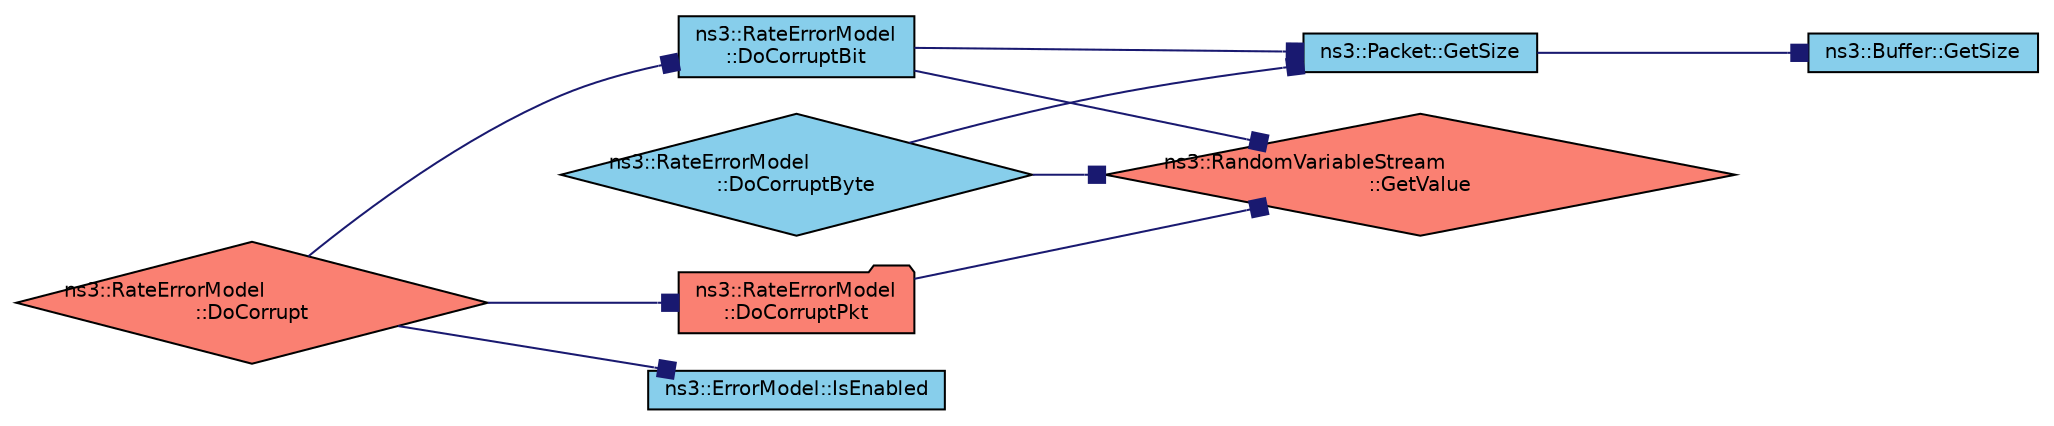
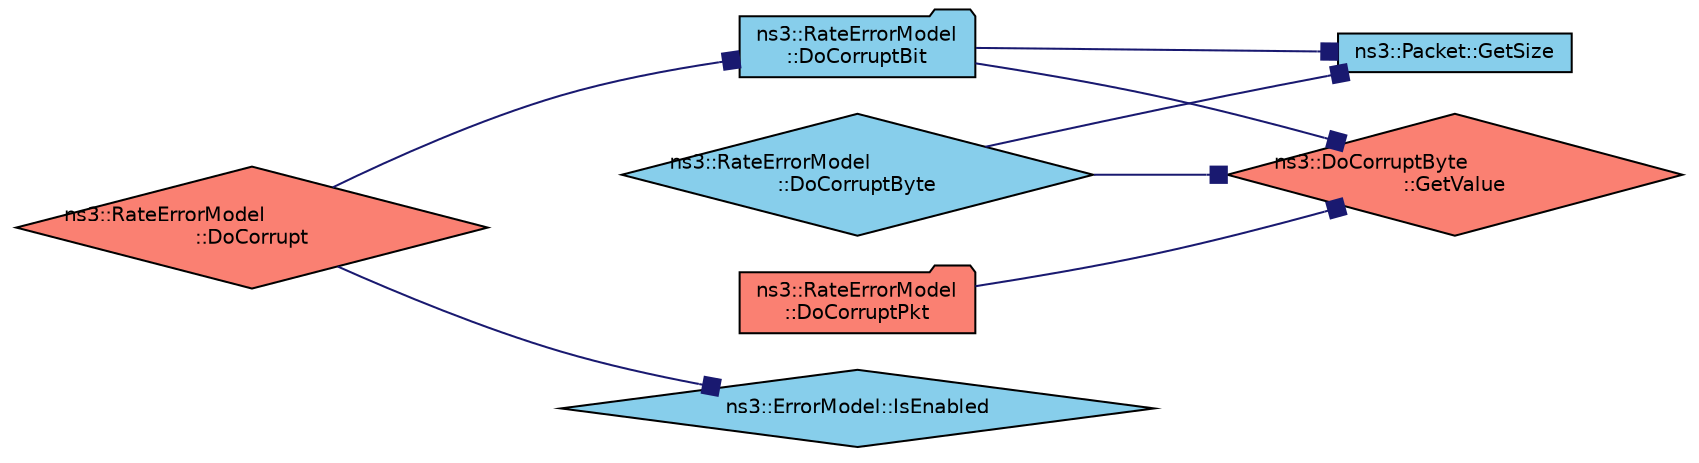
(797, 47) -> (857, 47)
(1923, 53) -> none
(1420, 175) -> (1455, 175)
(573, 303) -> none
(797, 390) -> (857, 408)
